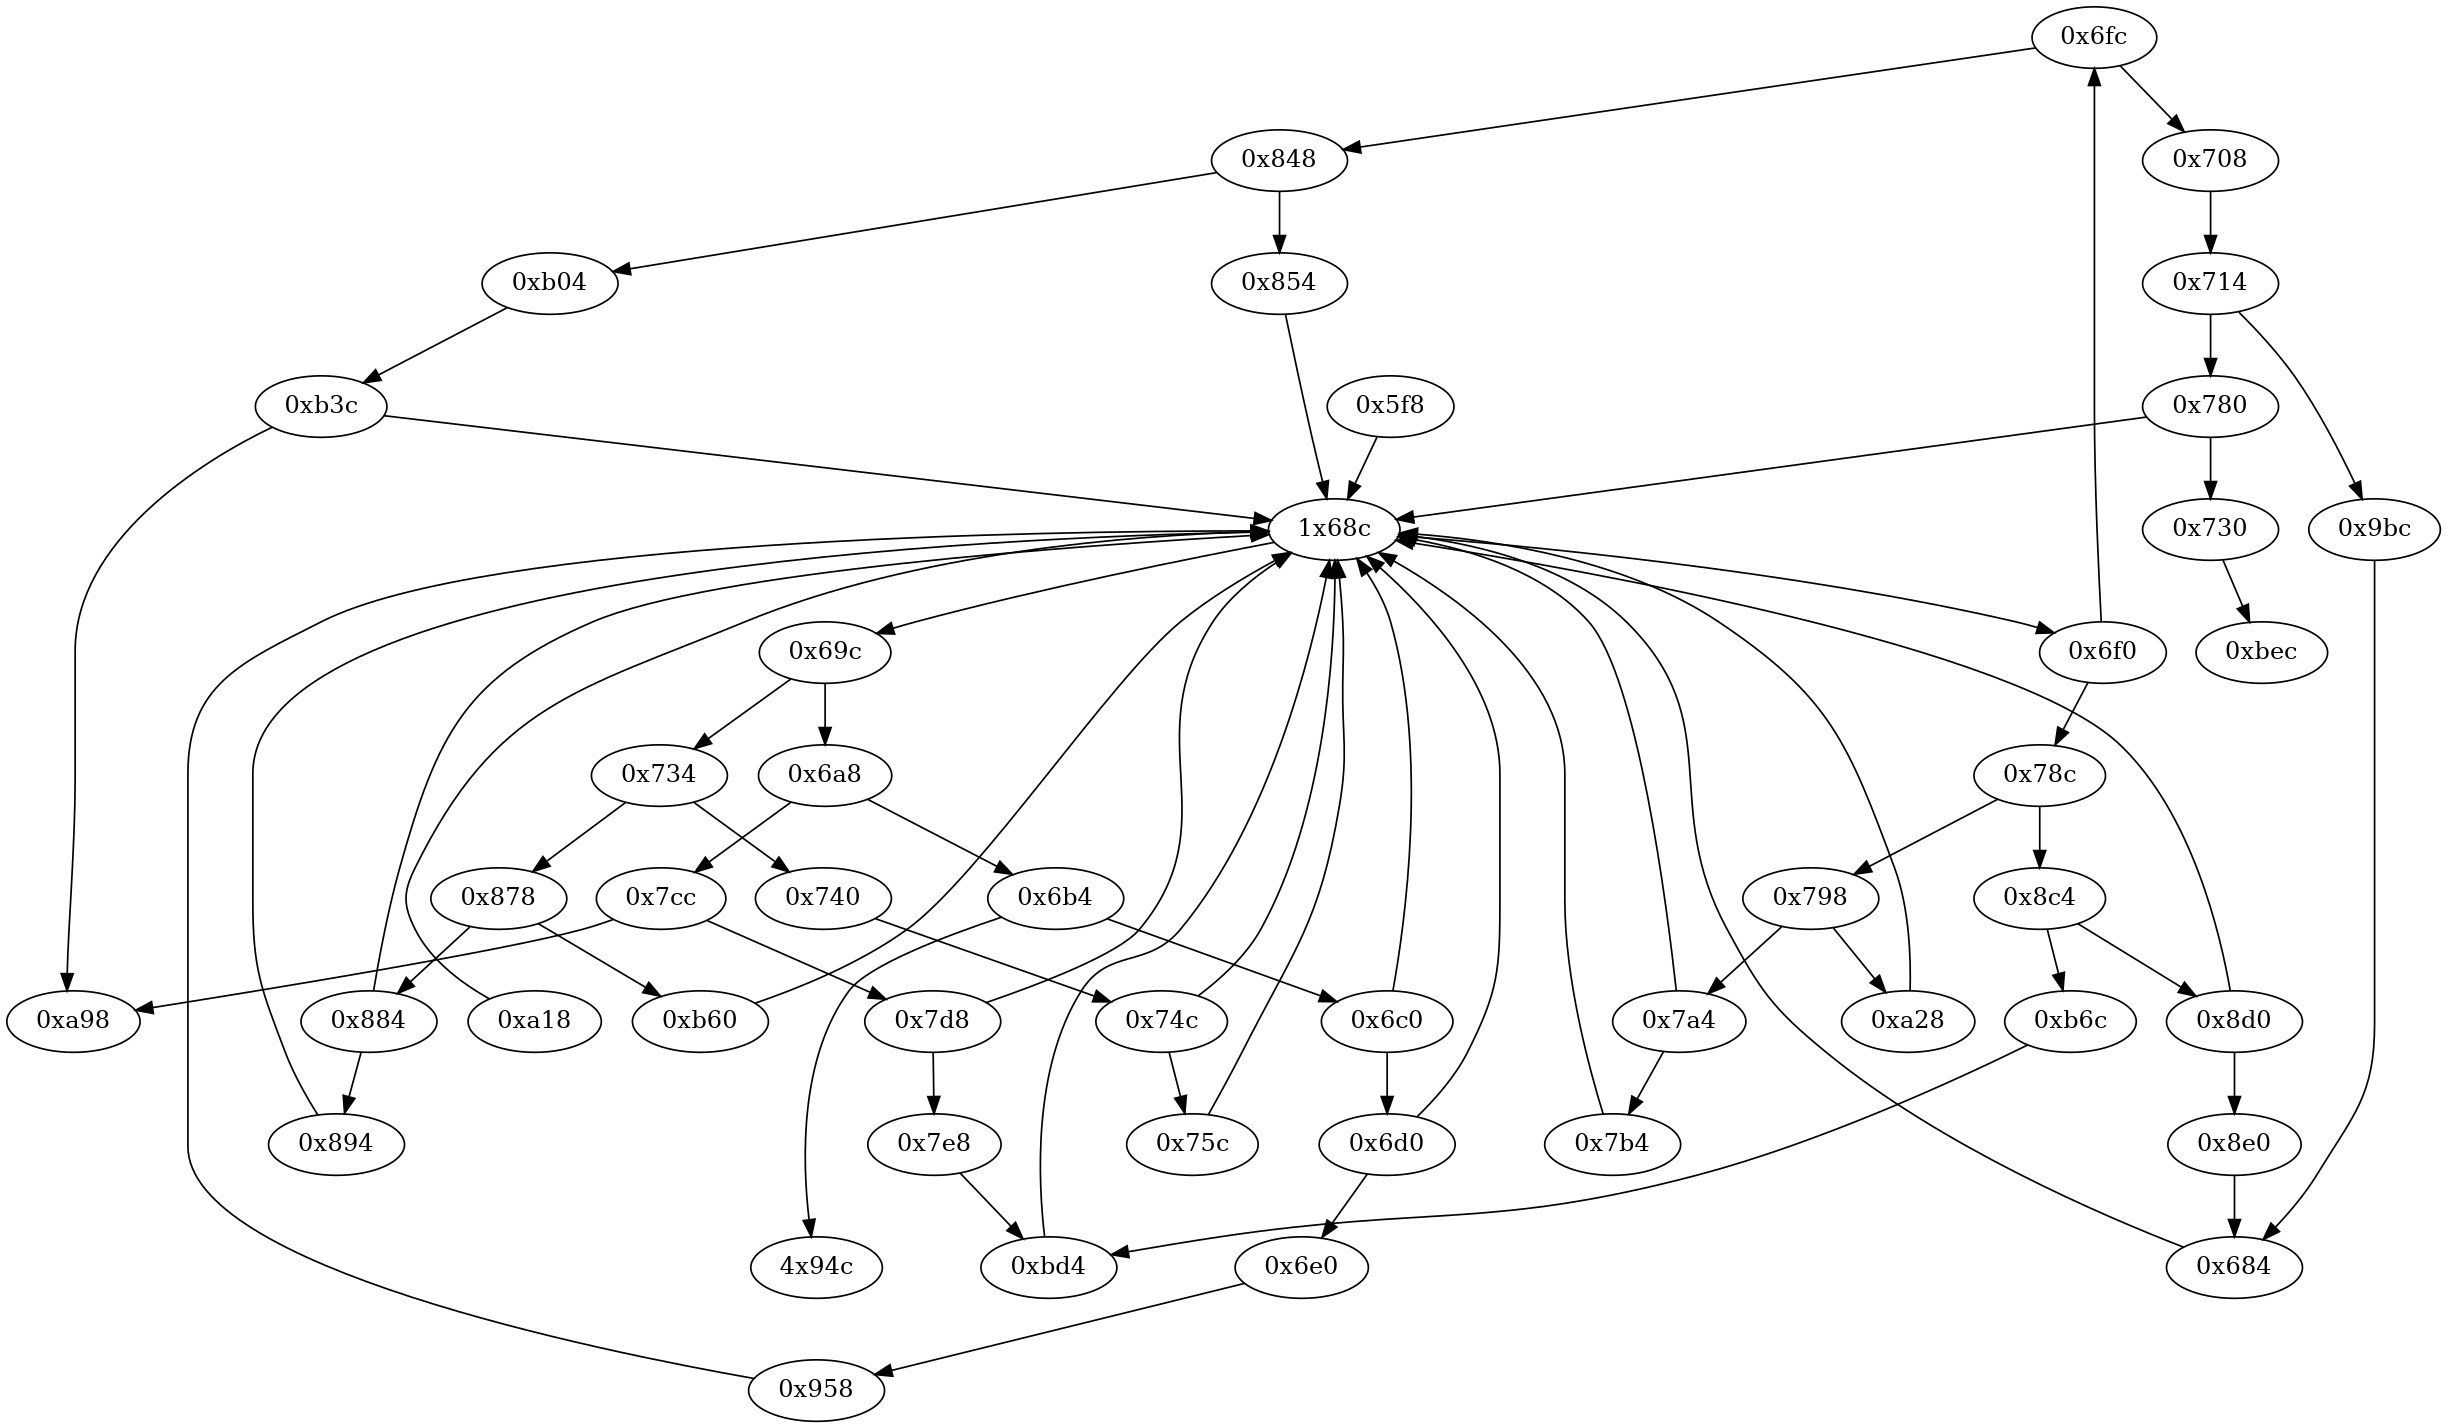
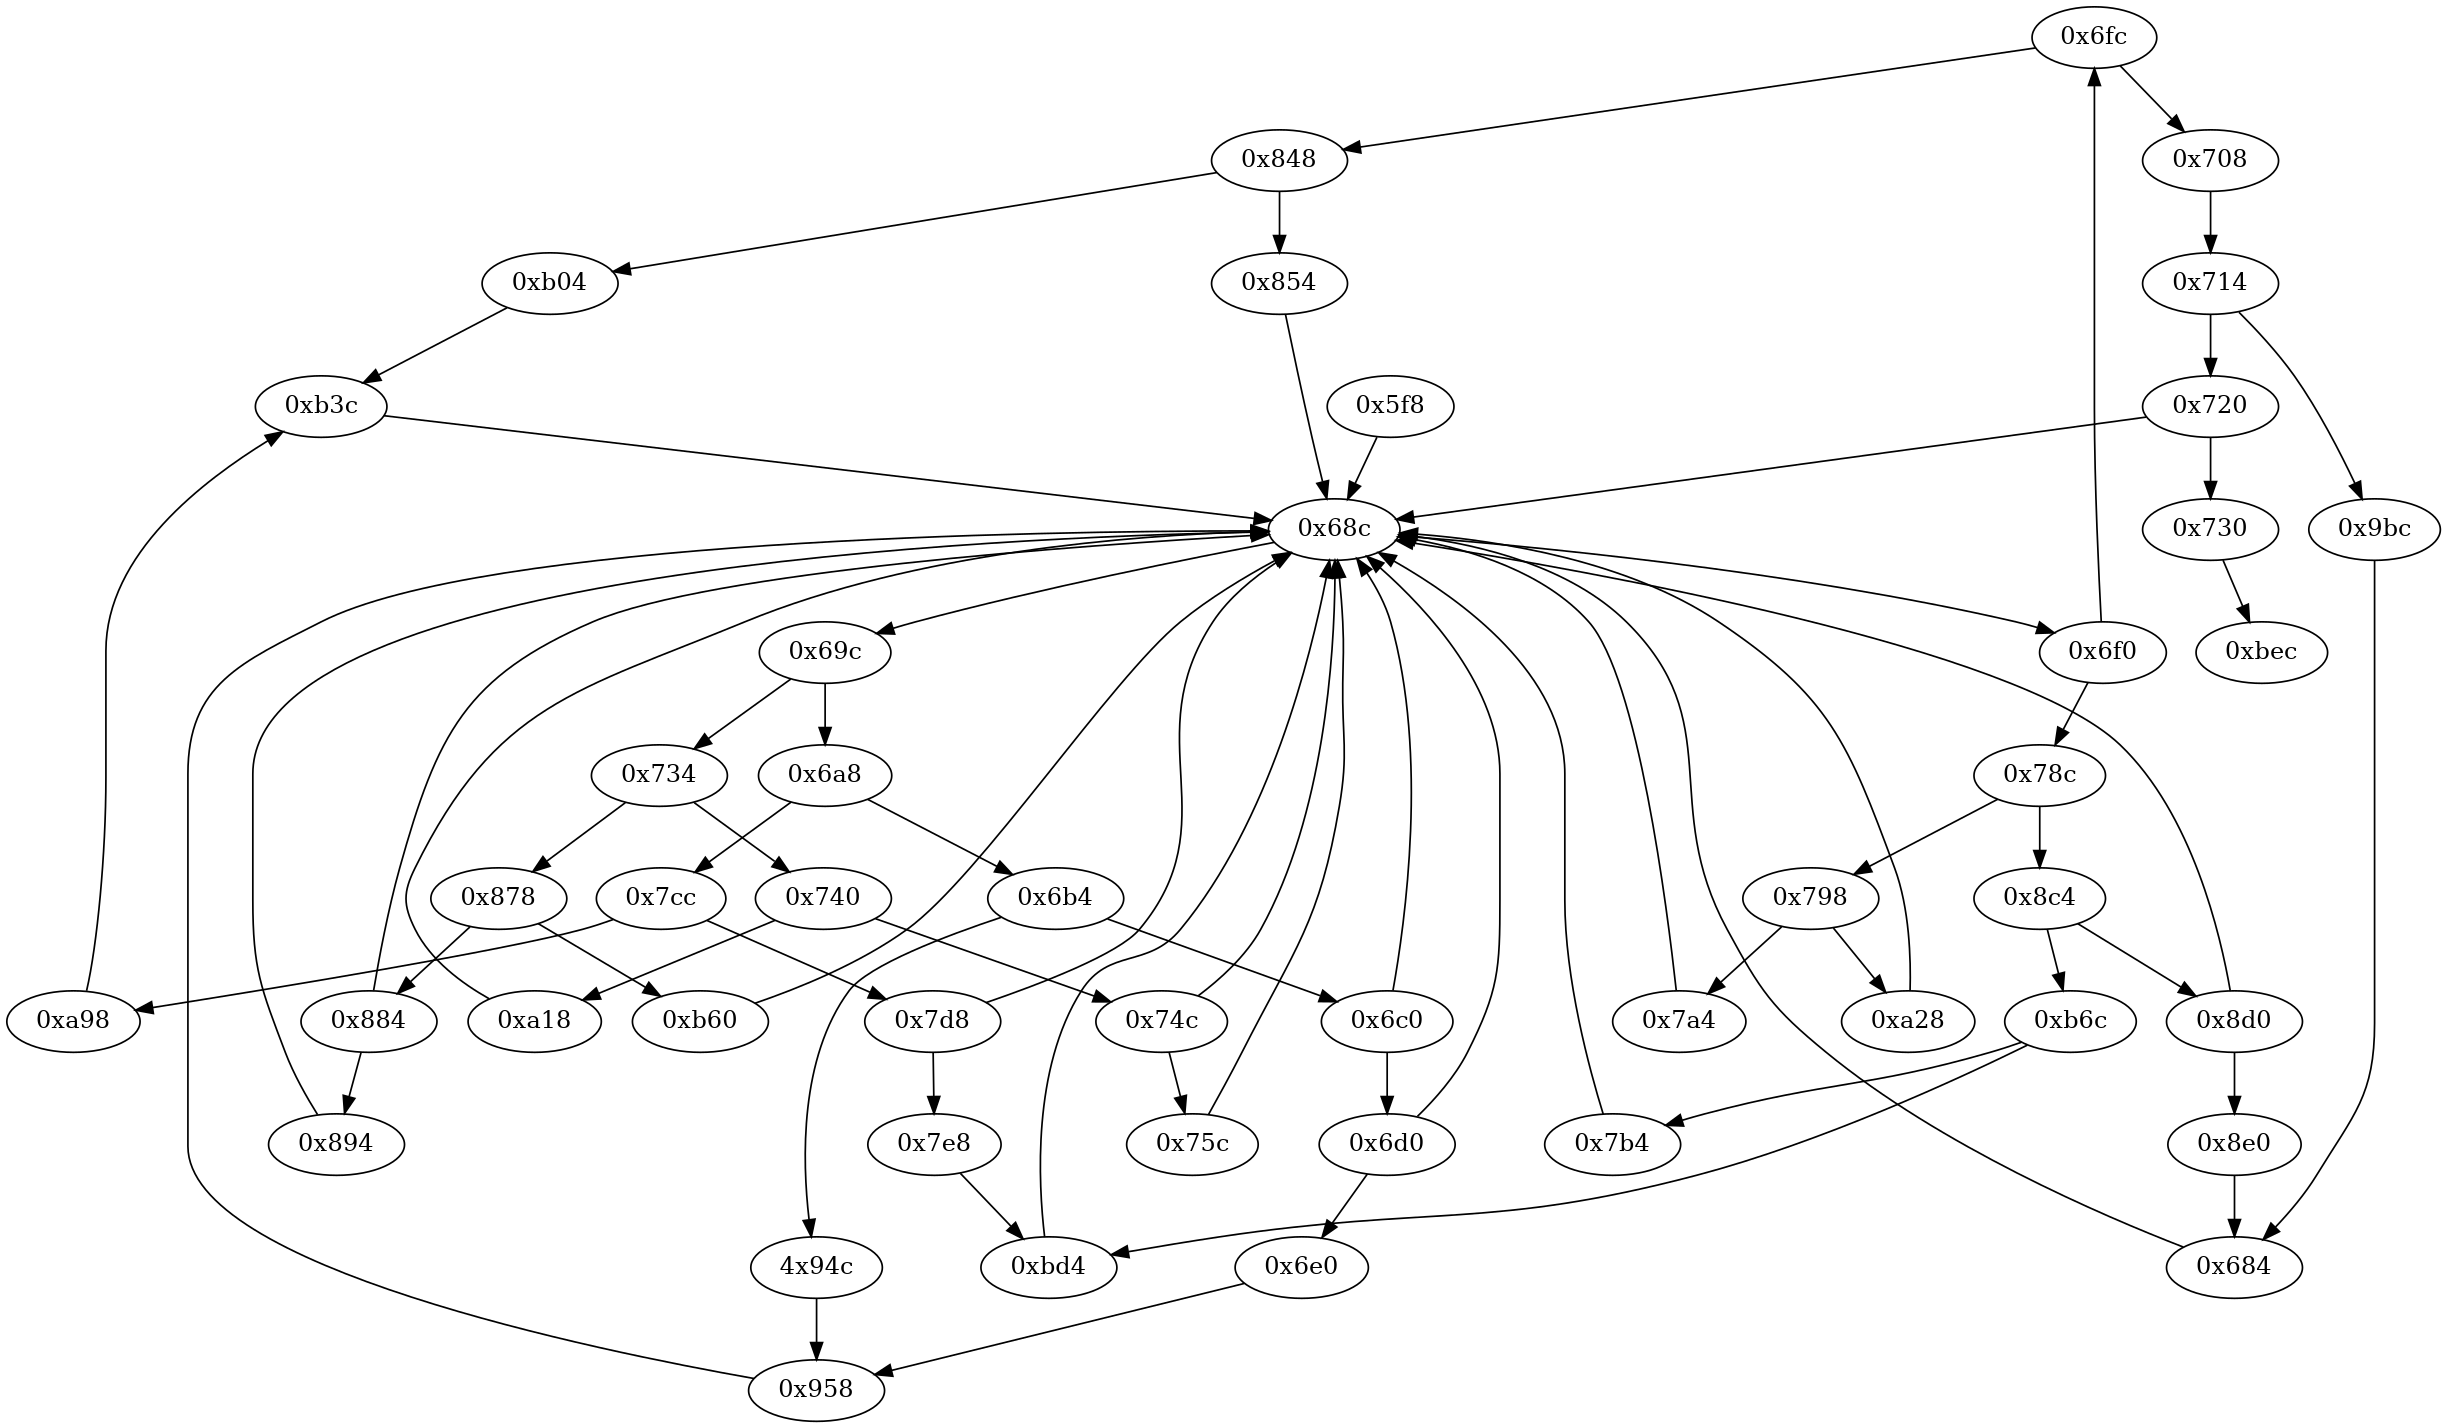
(2211, 407) -> (2211, 407)
(1334, 530) -> (1334, 530)
(75, 656) -> (106, 683)
none -> (687, 957)
(1650, 1075) -> (1844, 1085)
none -> (817, 1321)
